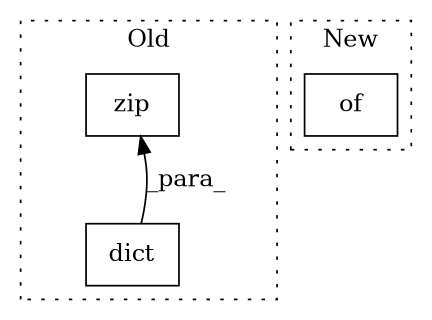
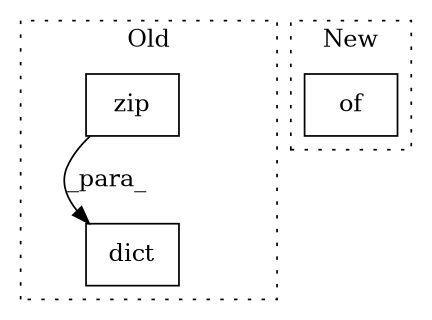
(147, 189) -> (66, 171)
